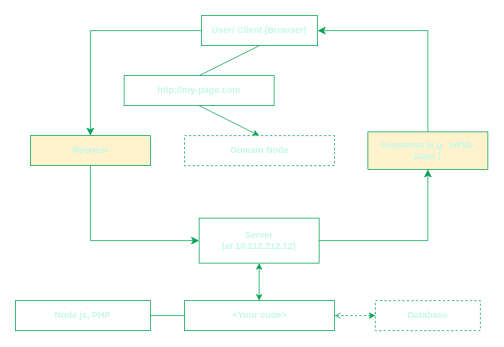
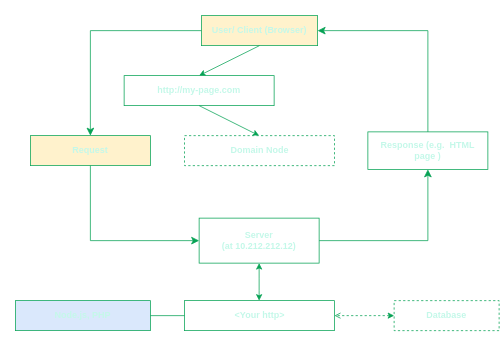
(260, 30) -> (260, 30)
(203, 74) -> (205, 72)
(428, 150) -> (428, 150)
(83, 315) -> (83, 315)
(260, 315) -> (260, 315)
(428, 315) -> (447, 315)
